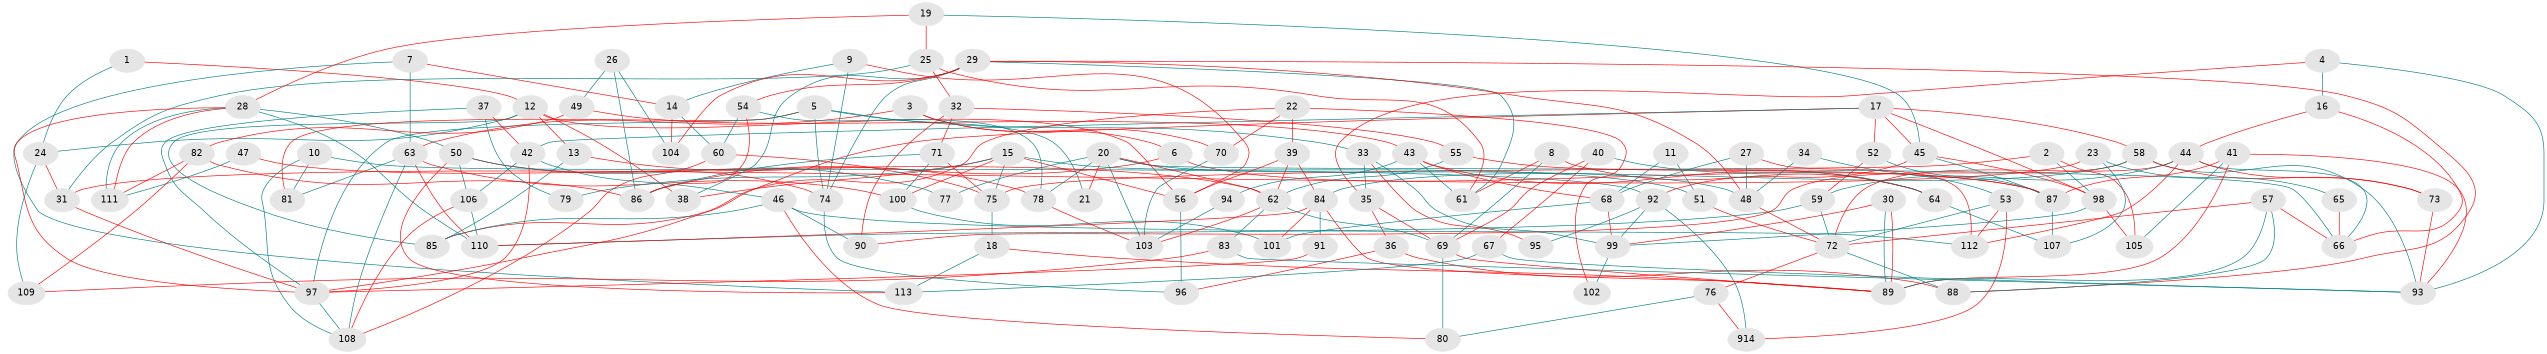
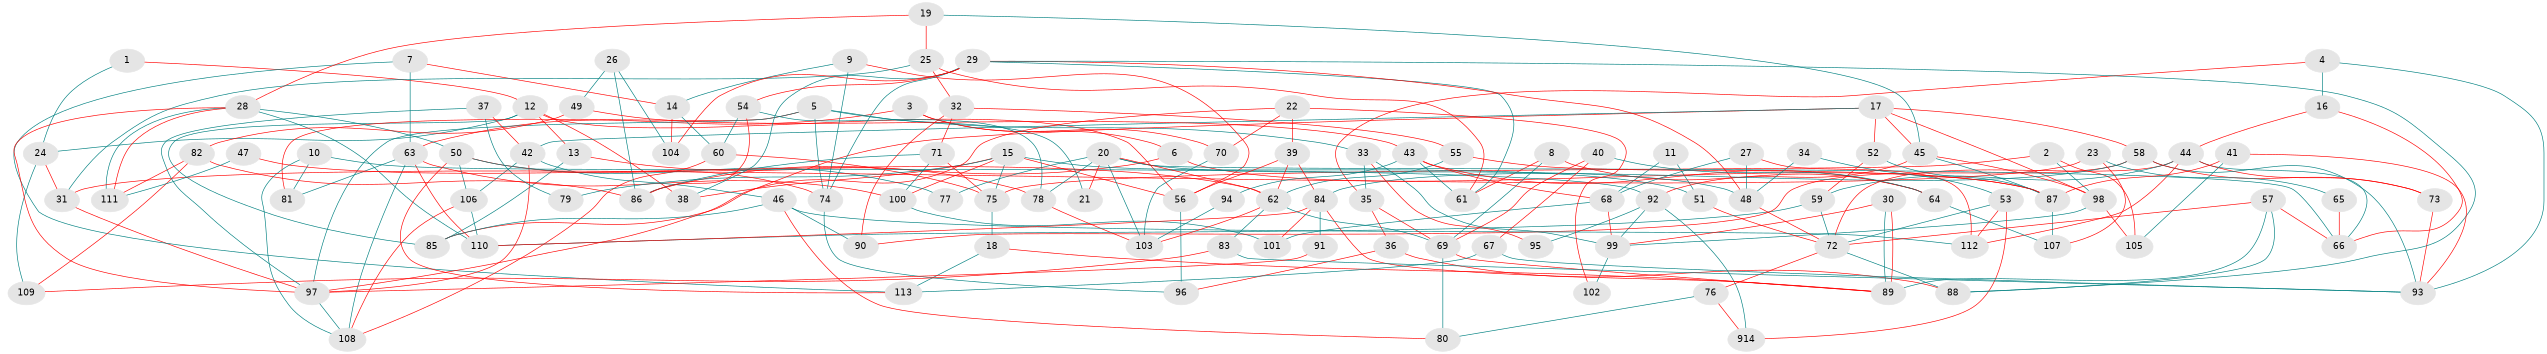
(2020, 73) -> (2020, 73)
(2125, 204) -> (2125, 204)
(2091, 273) -> none
